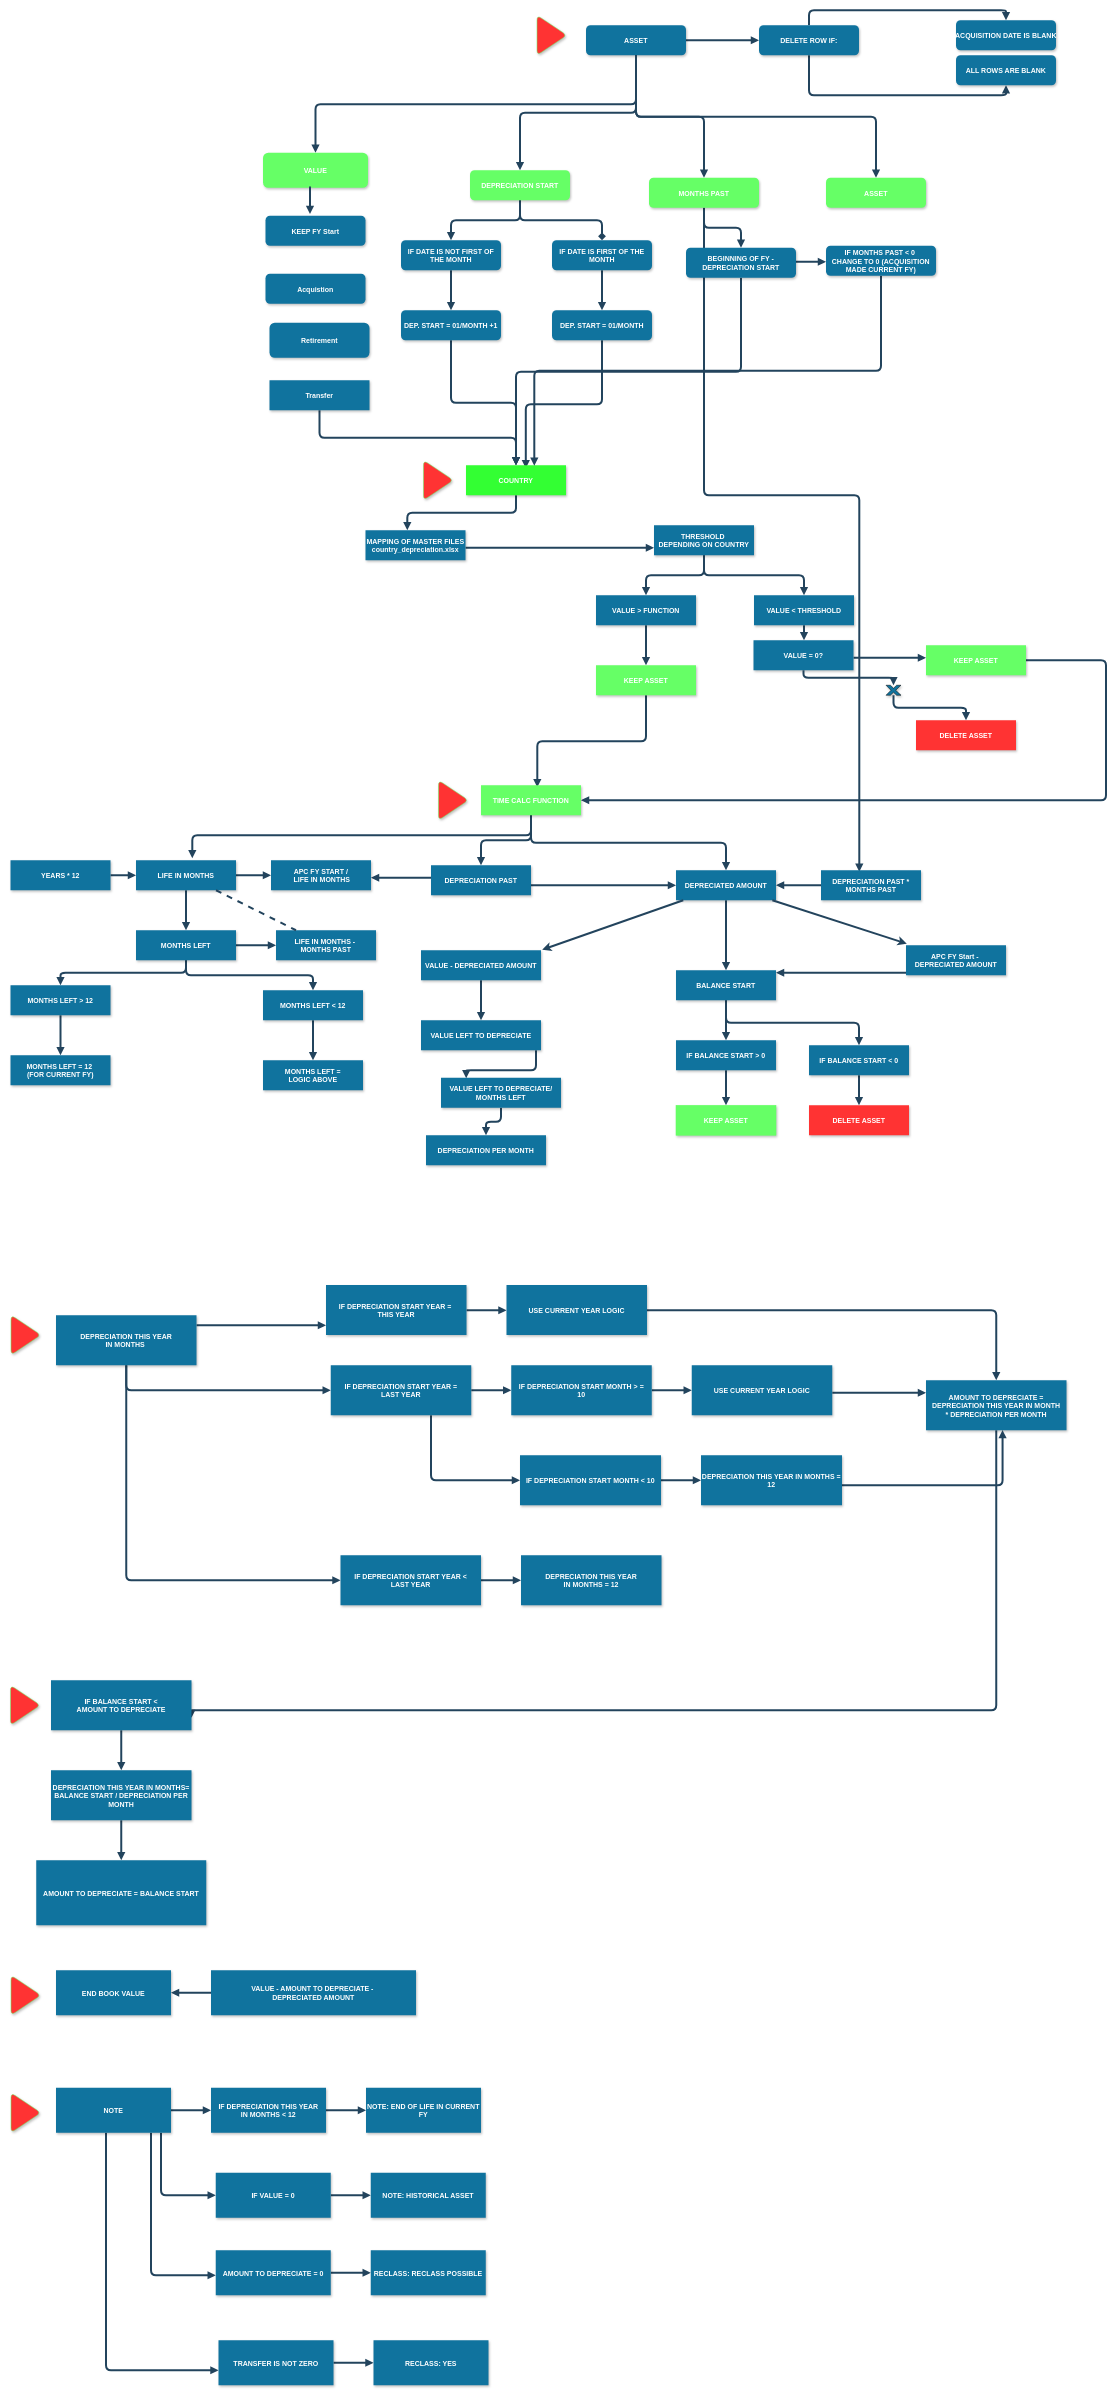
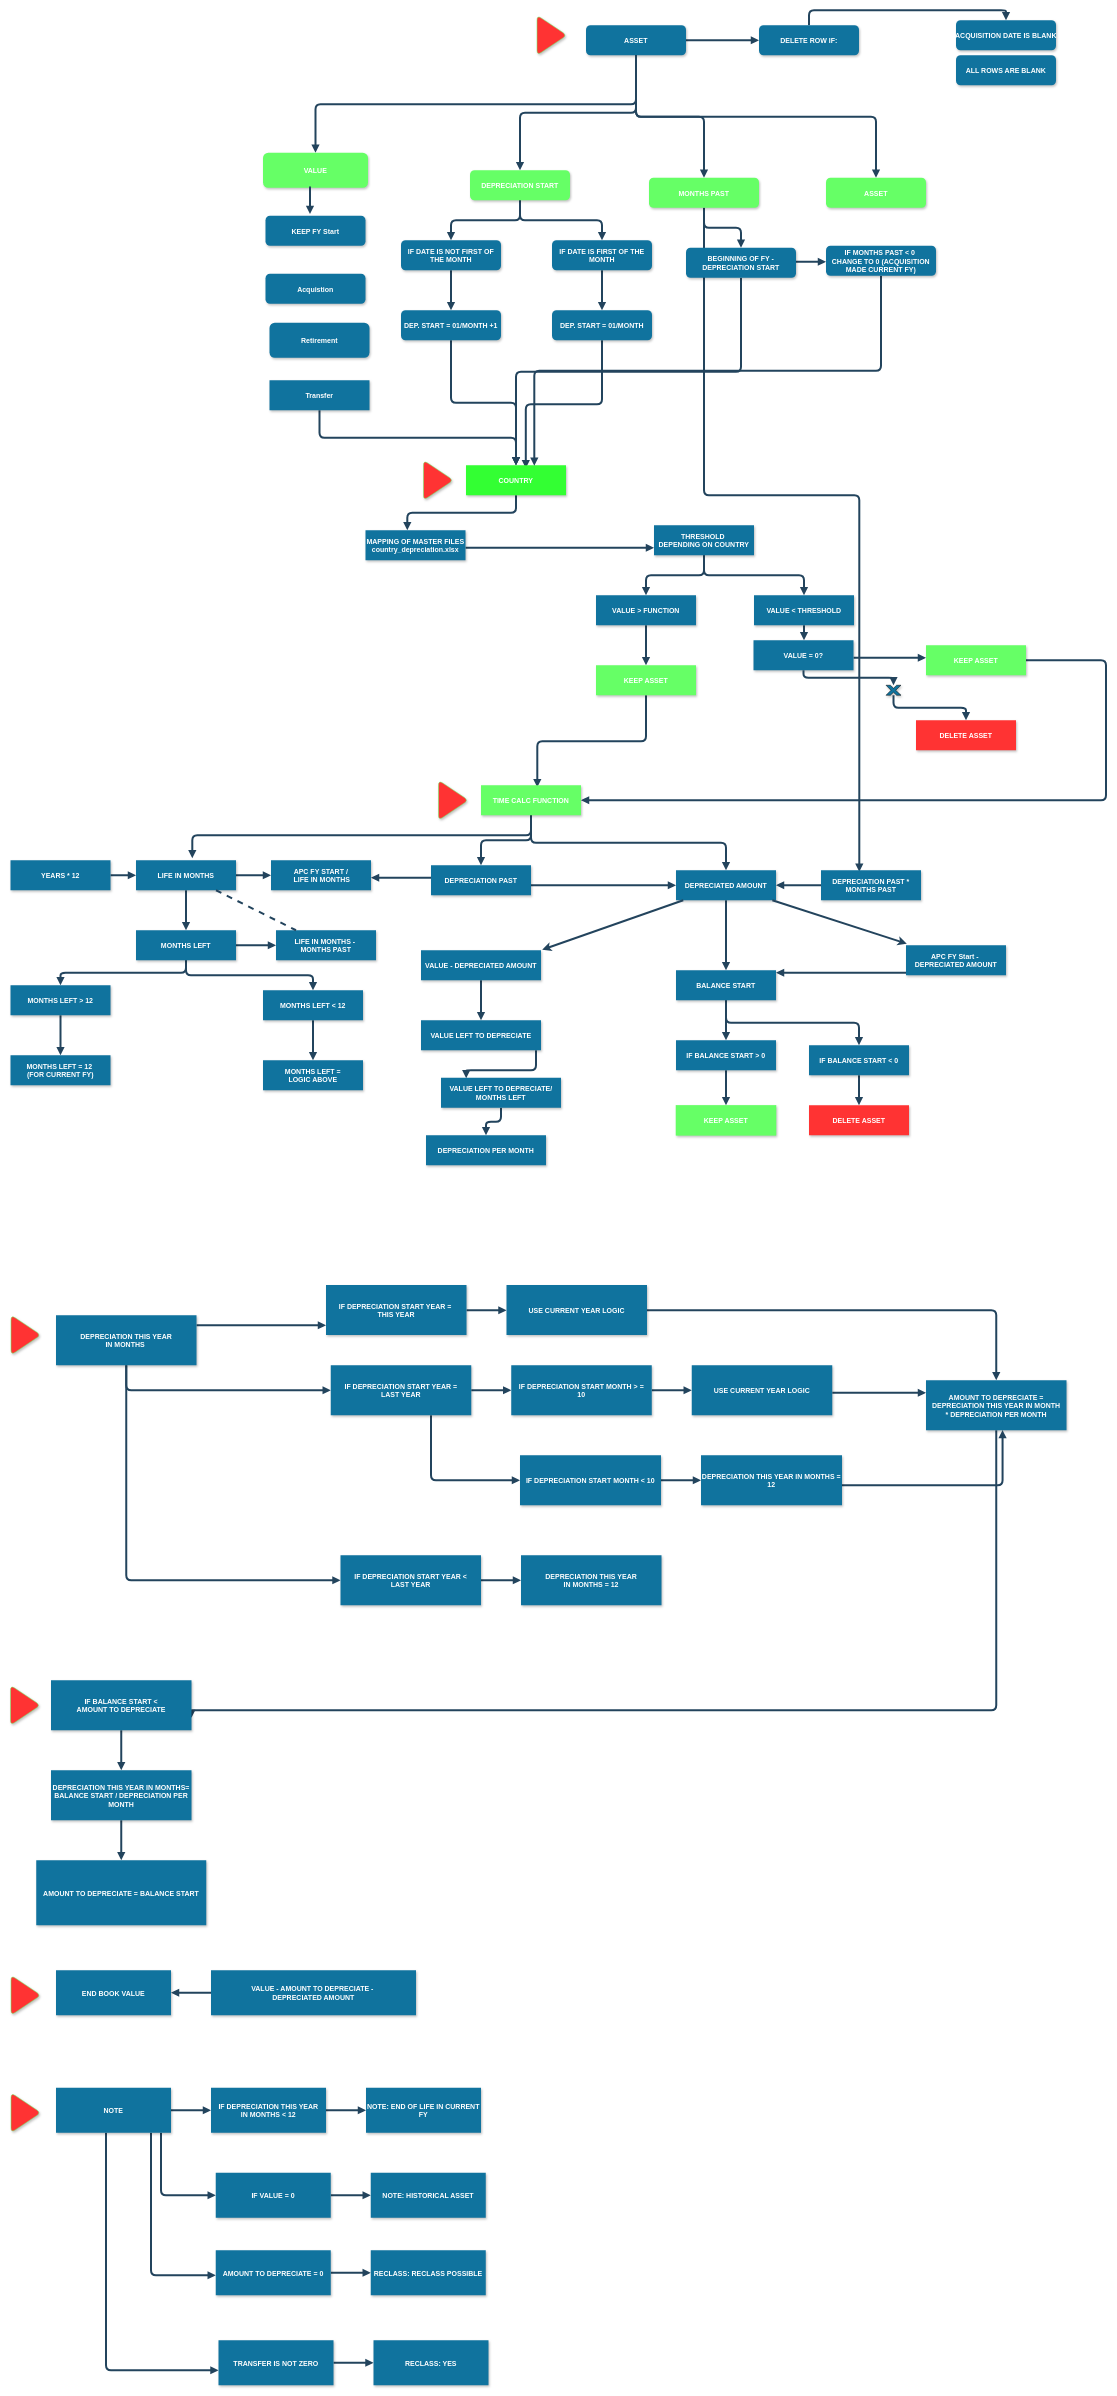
(890, 95) -> none
(602, 232) -> (602, 231)
